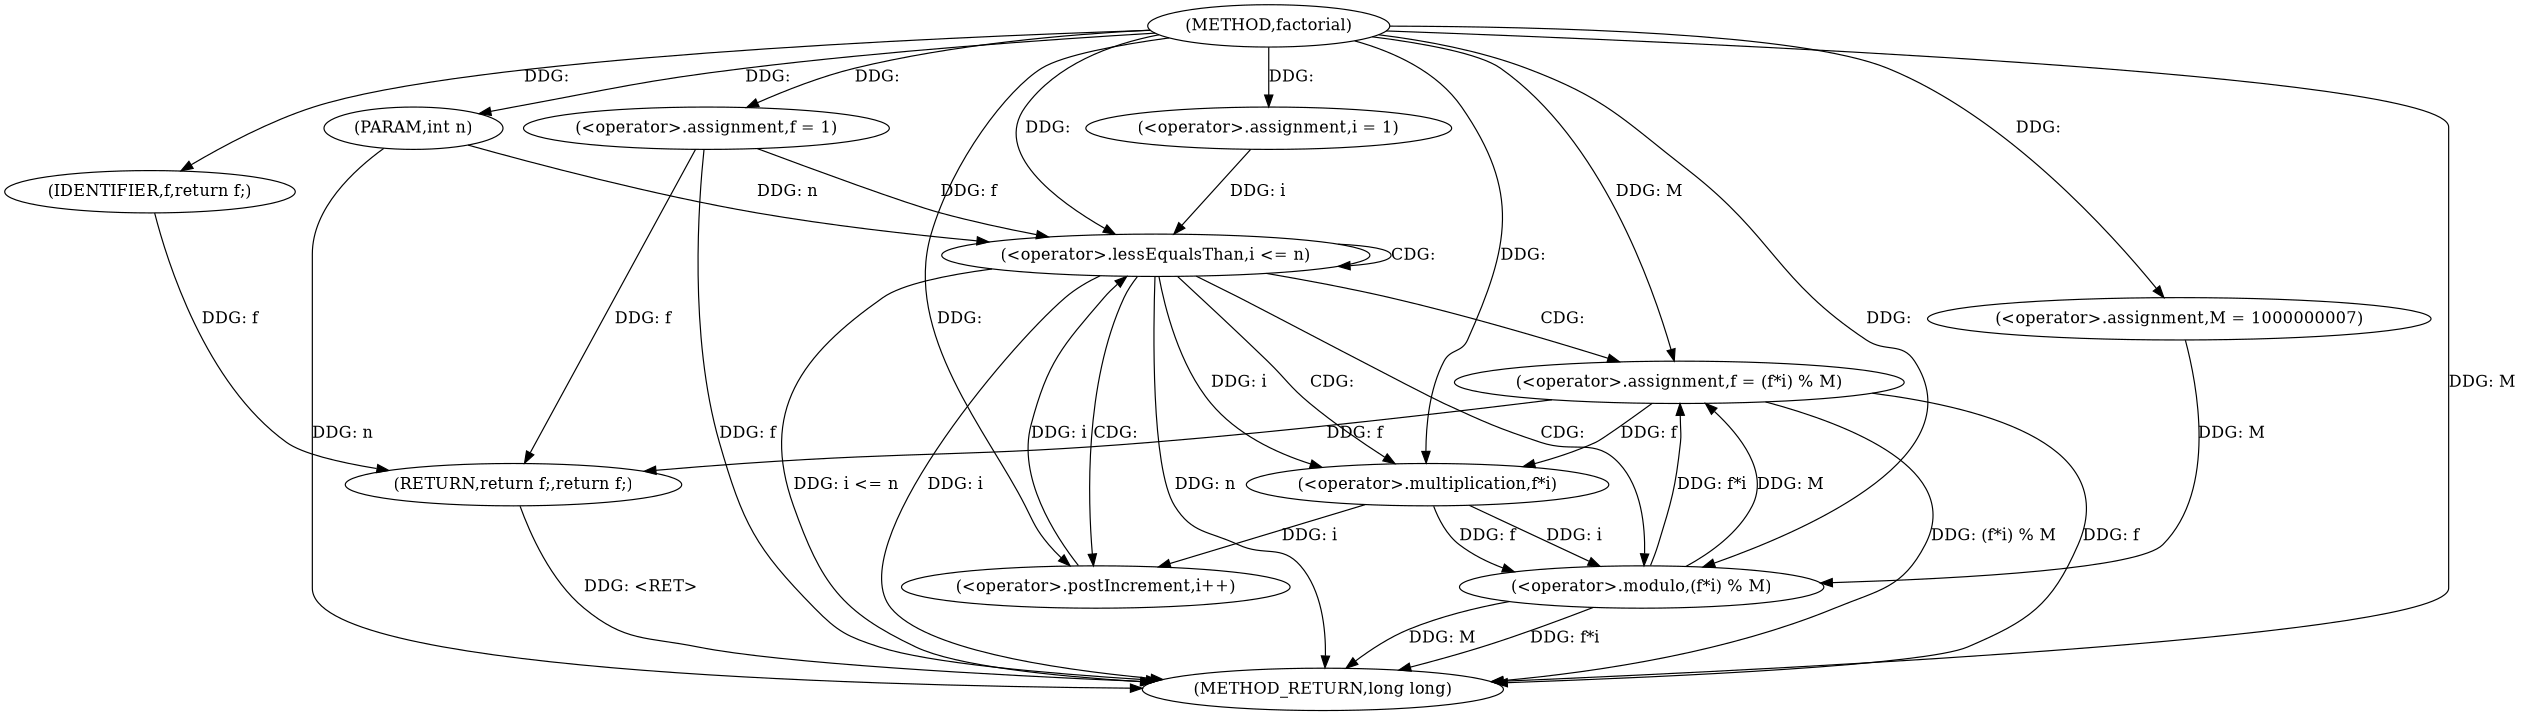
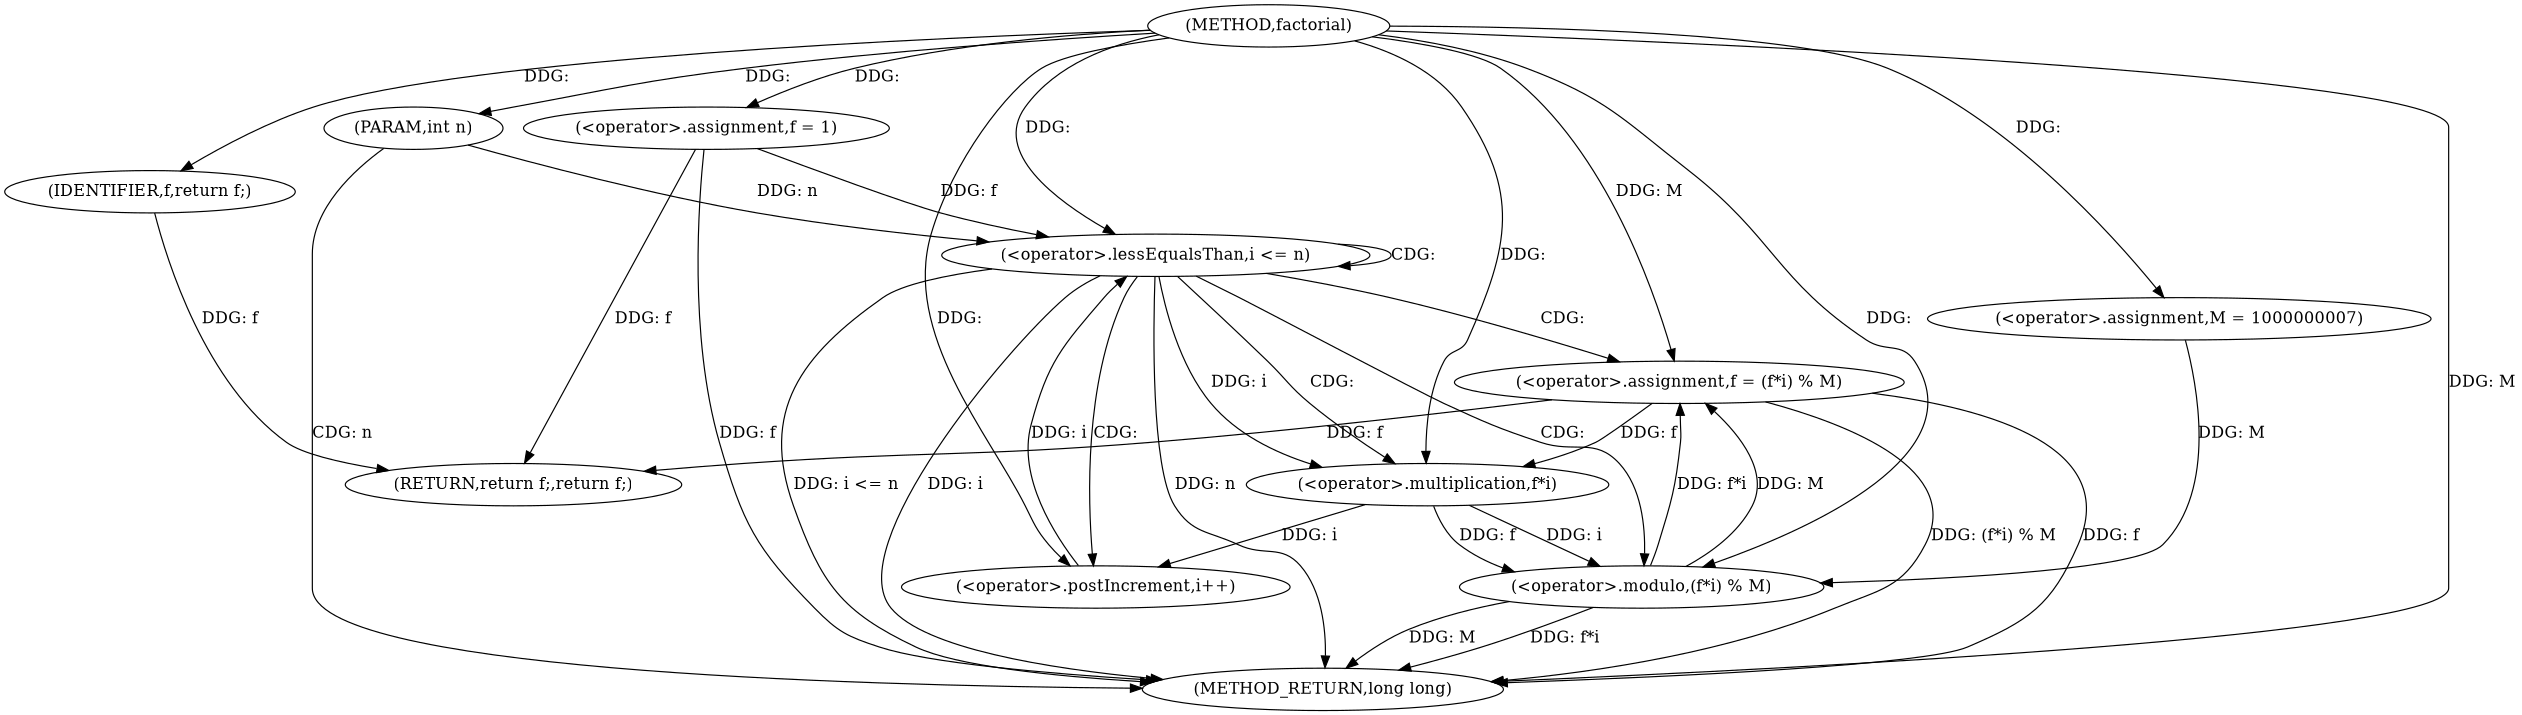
(1269, 128) -> none
(343, 433) -> (343, 433)
(798, 660) -> none
